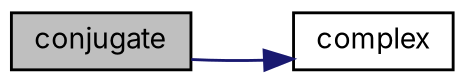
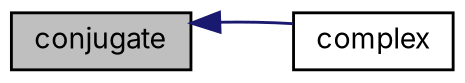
(228, 61) -> (257, 22)
